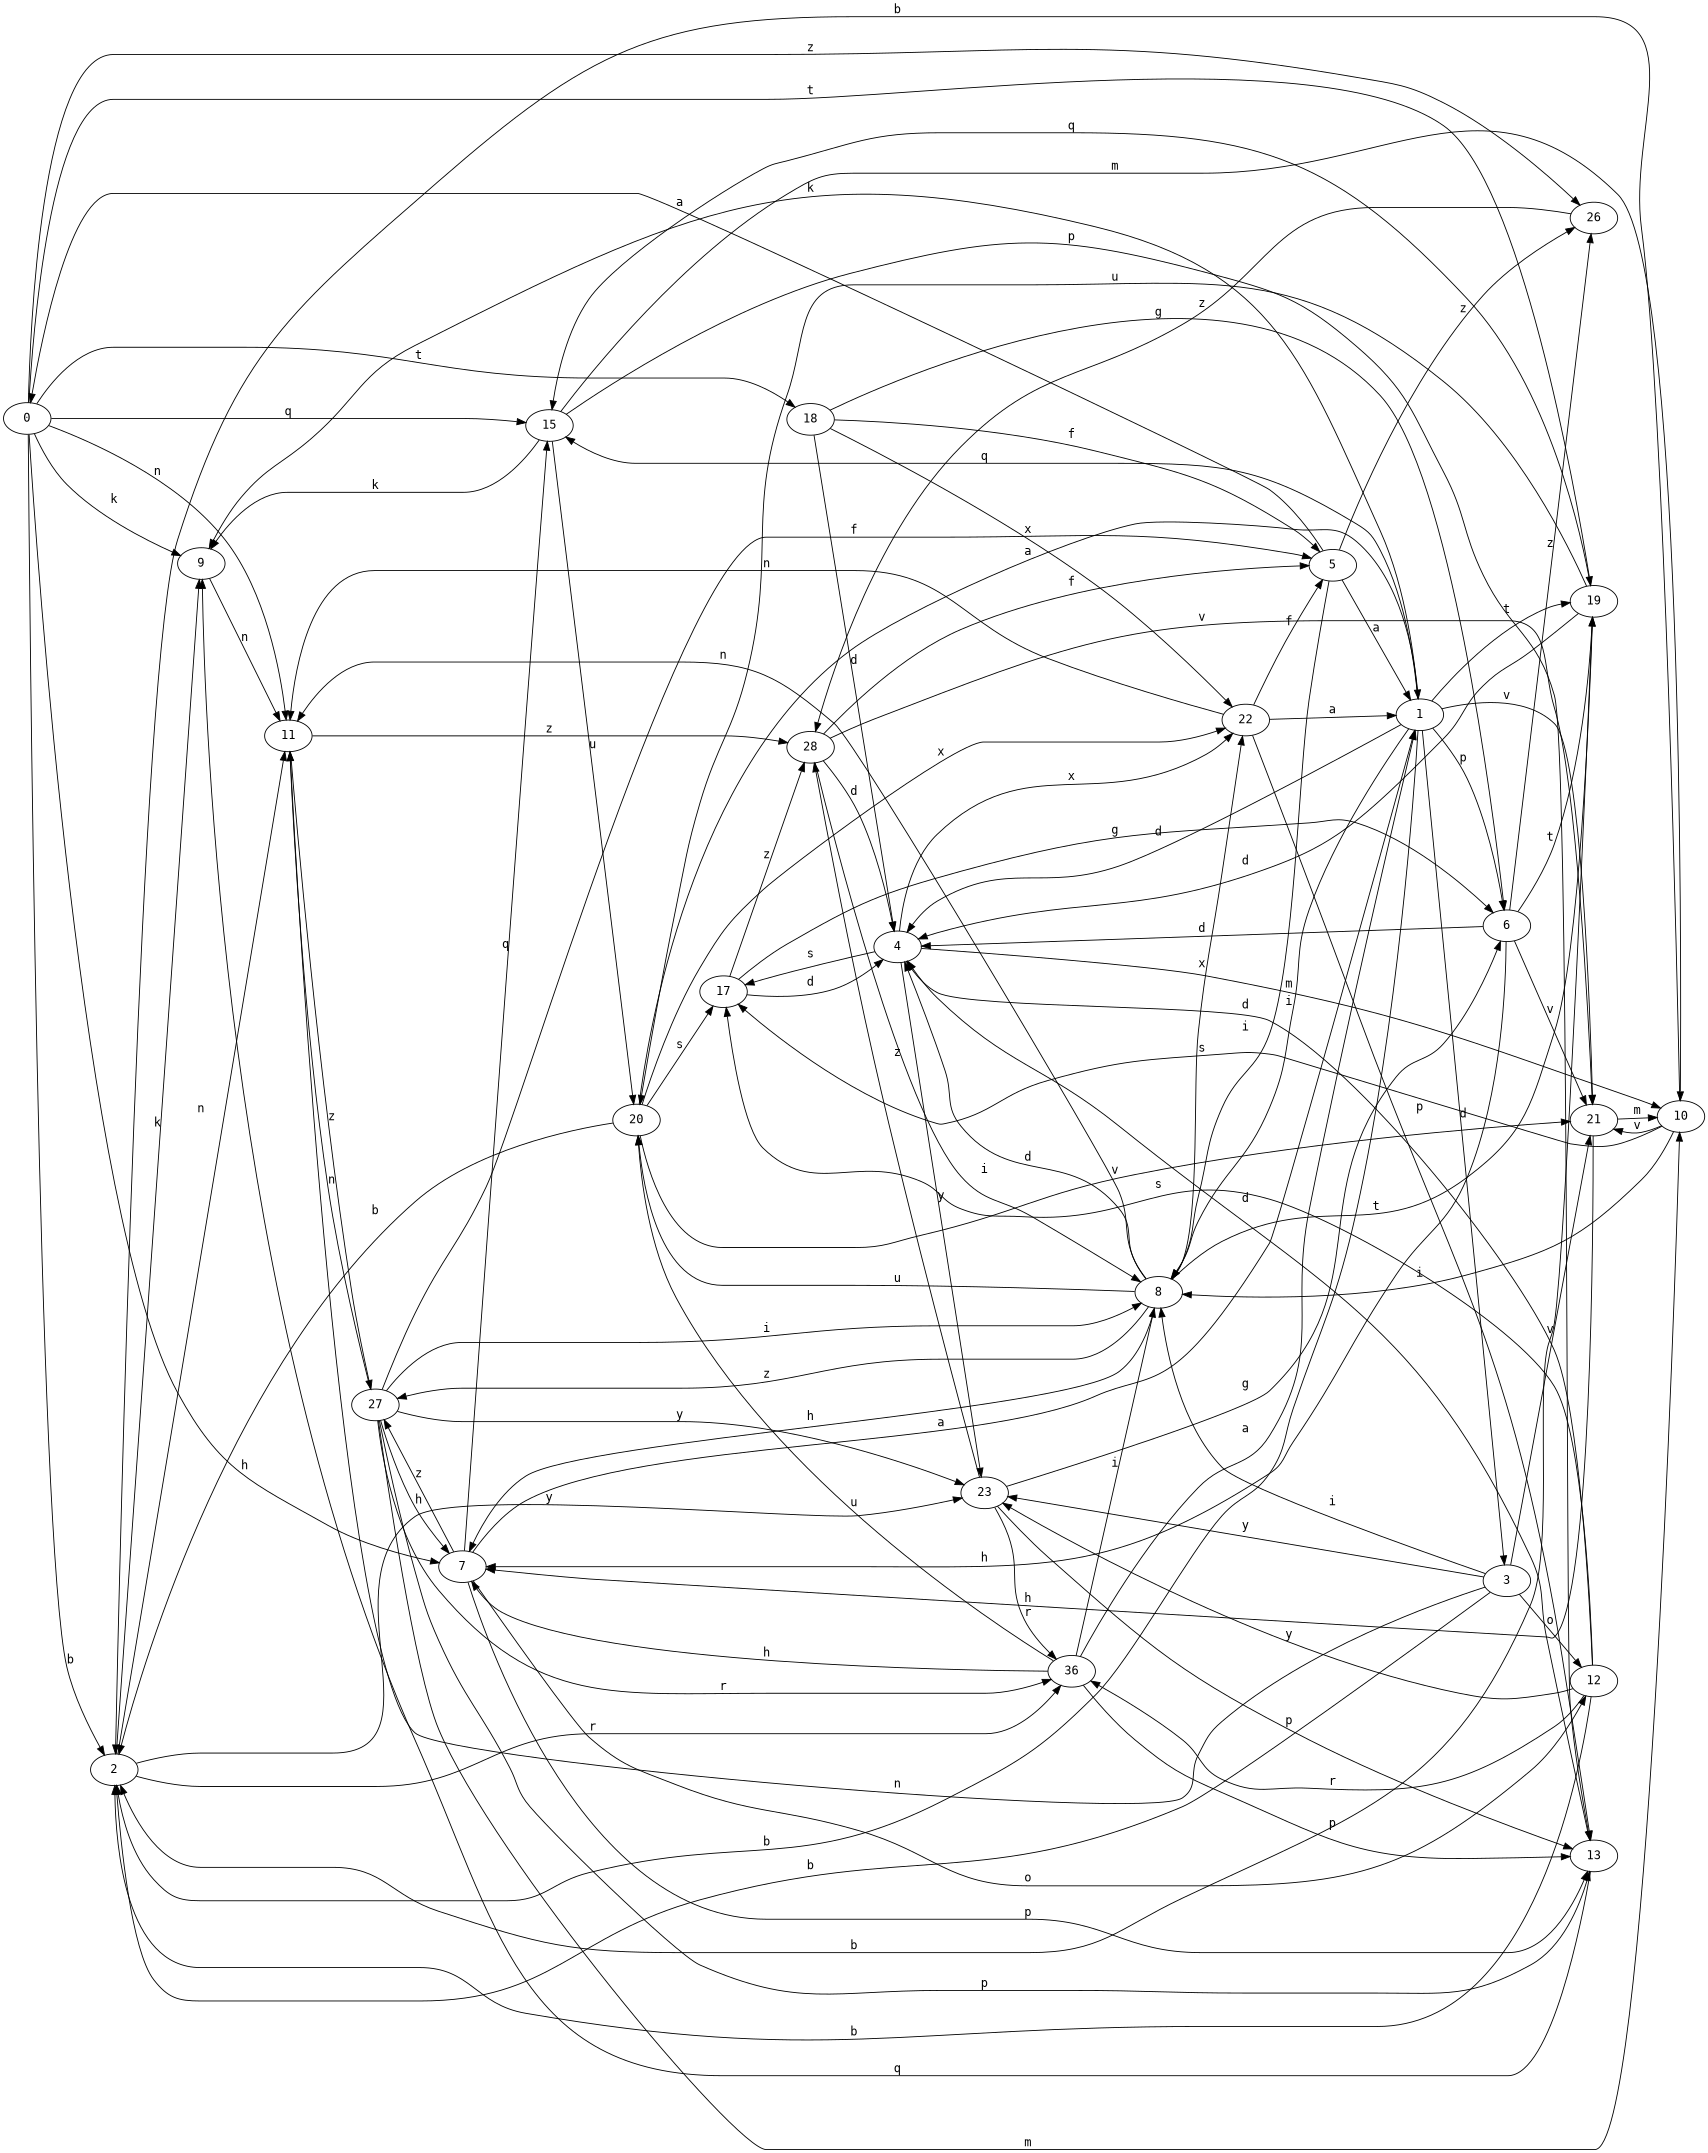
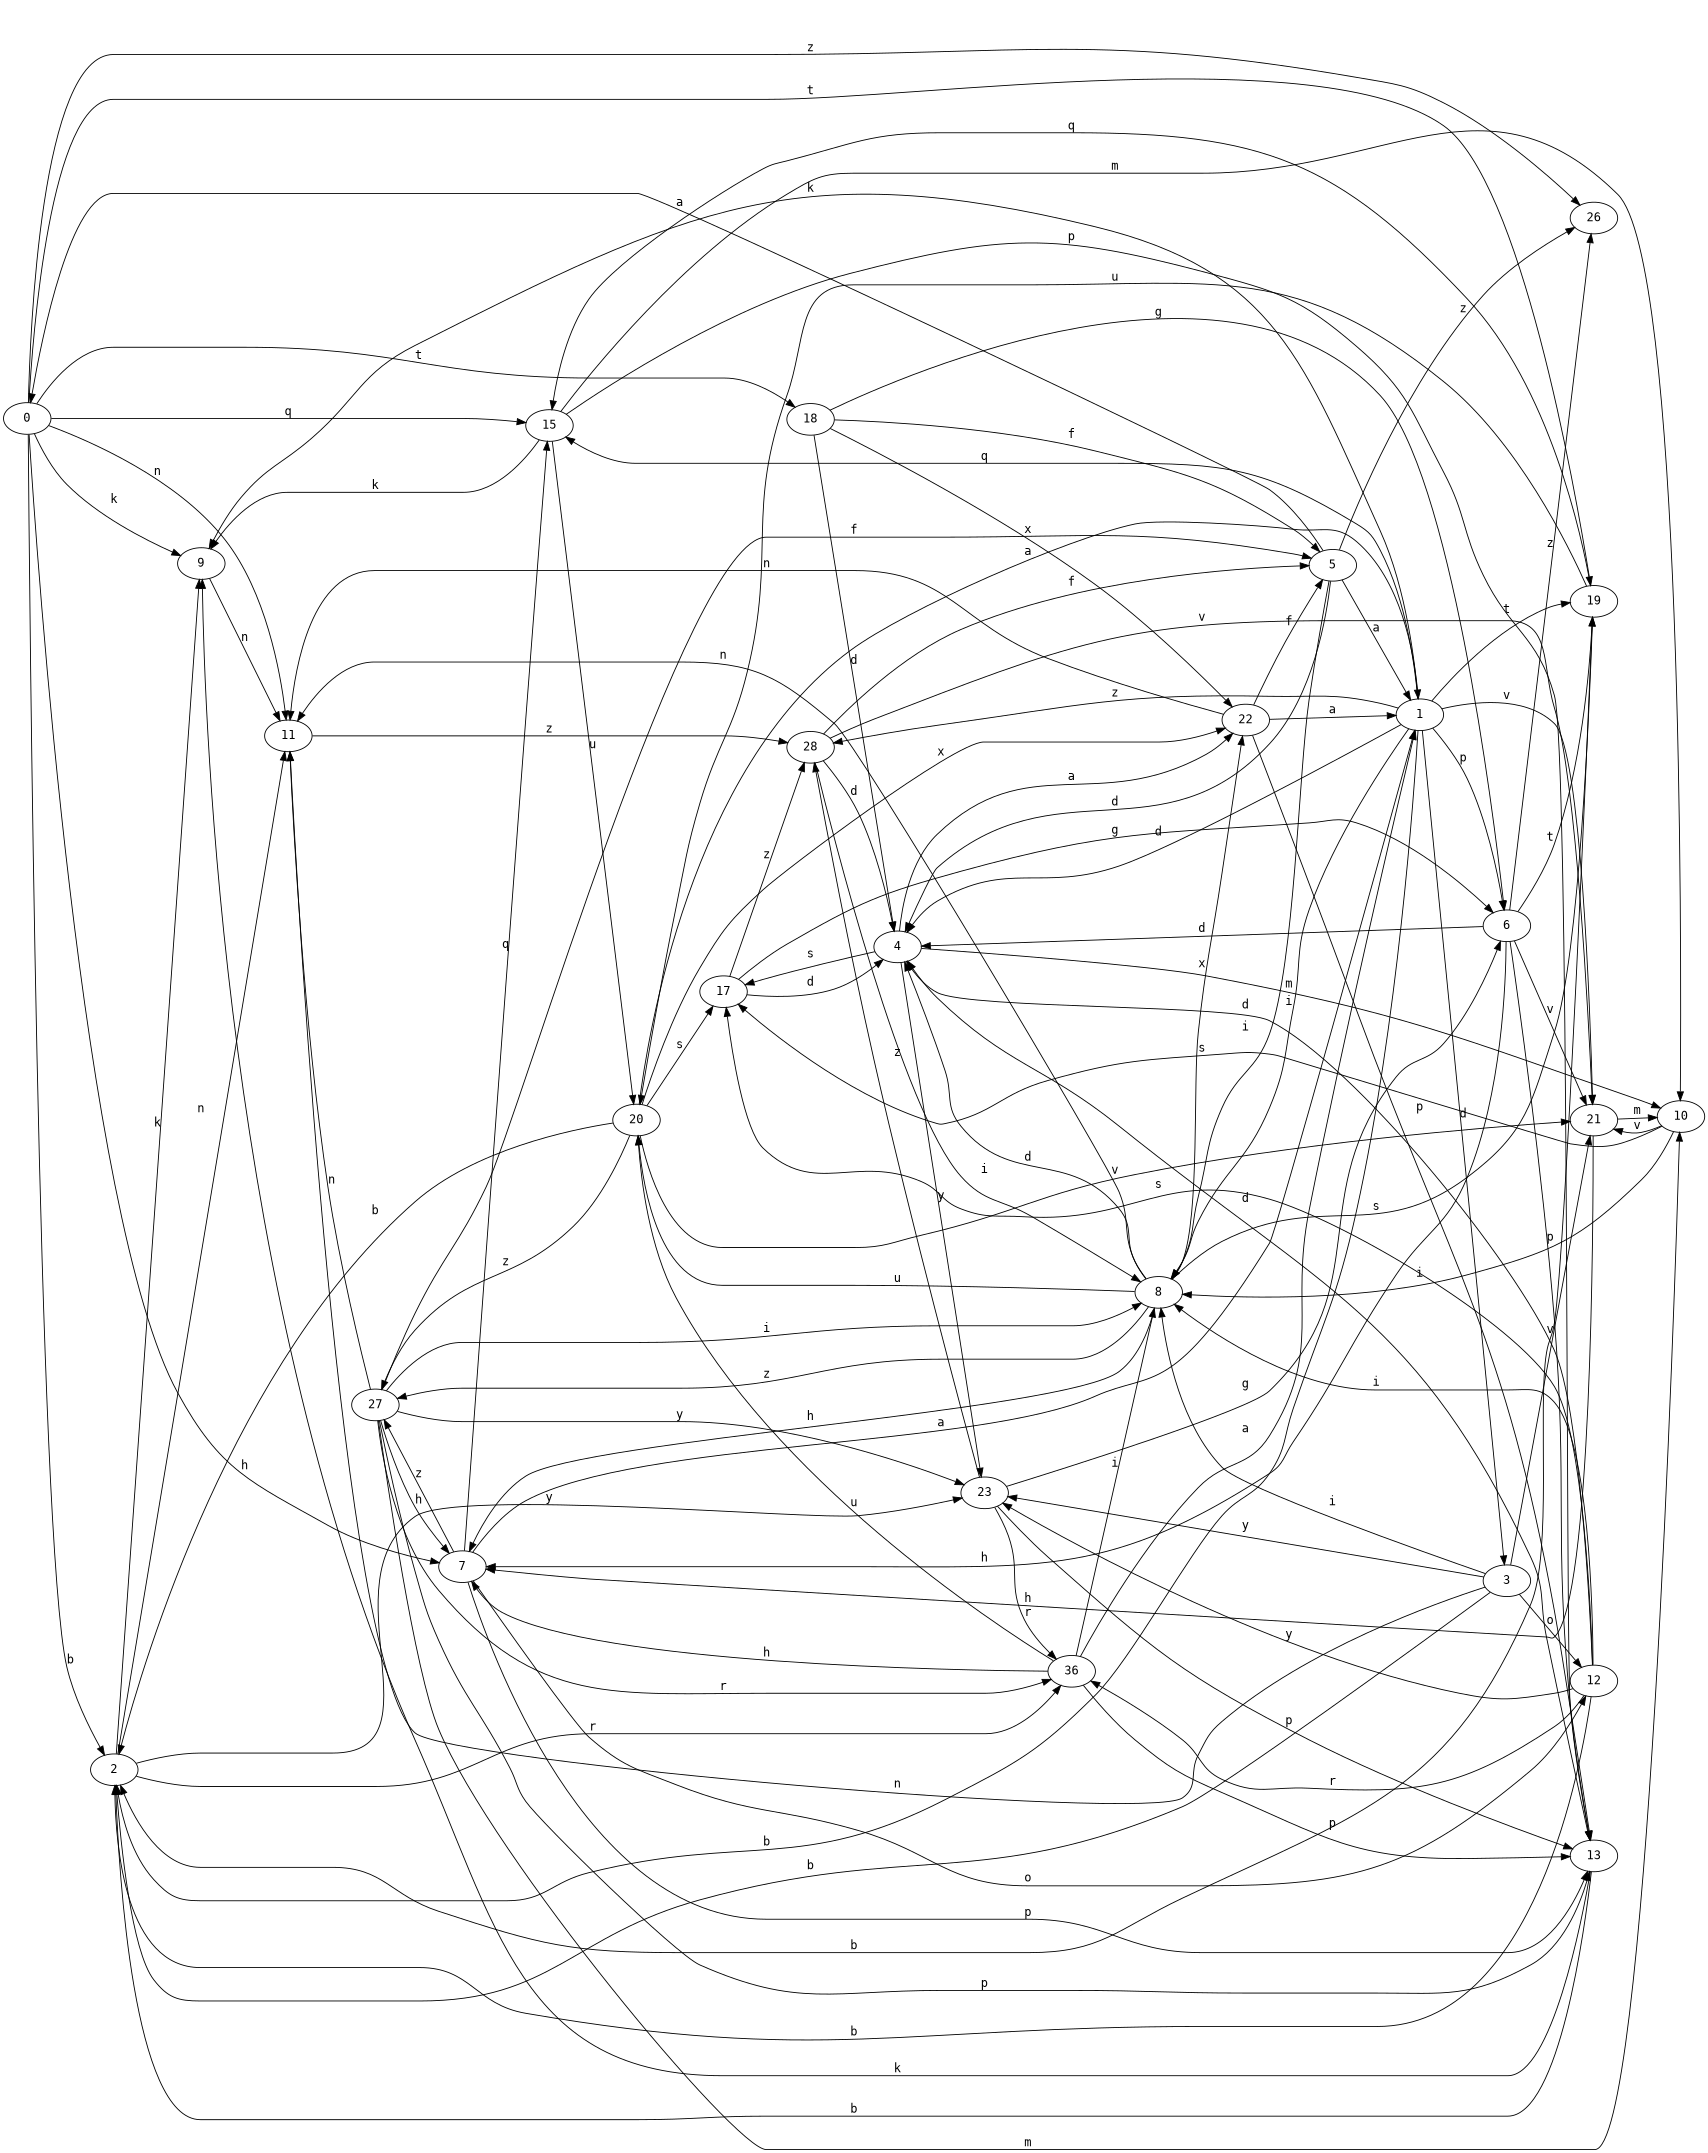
(724, 25) -> (813, 2116)
(1119, 355) -> (1119, 701)
(1072, 777) -> (1072, 777)
(1312, 850) -> (1162, 803)
(322, 1067) -> (515, 1267)
(1376, 1207) -> (1376, 1207)
none -> (1494, 1390)
none -> (1560, 1430)
(898, 2069) -> (898, 2069)
